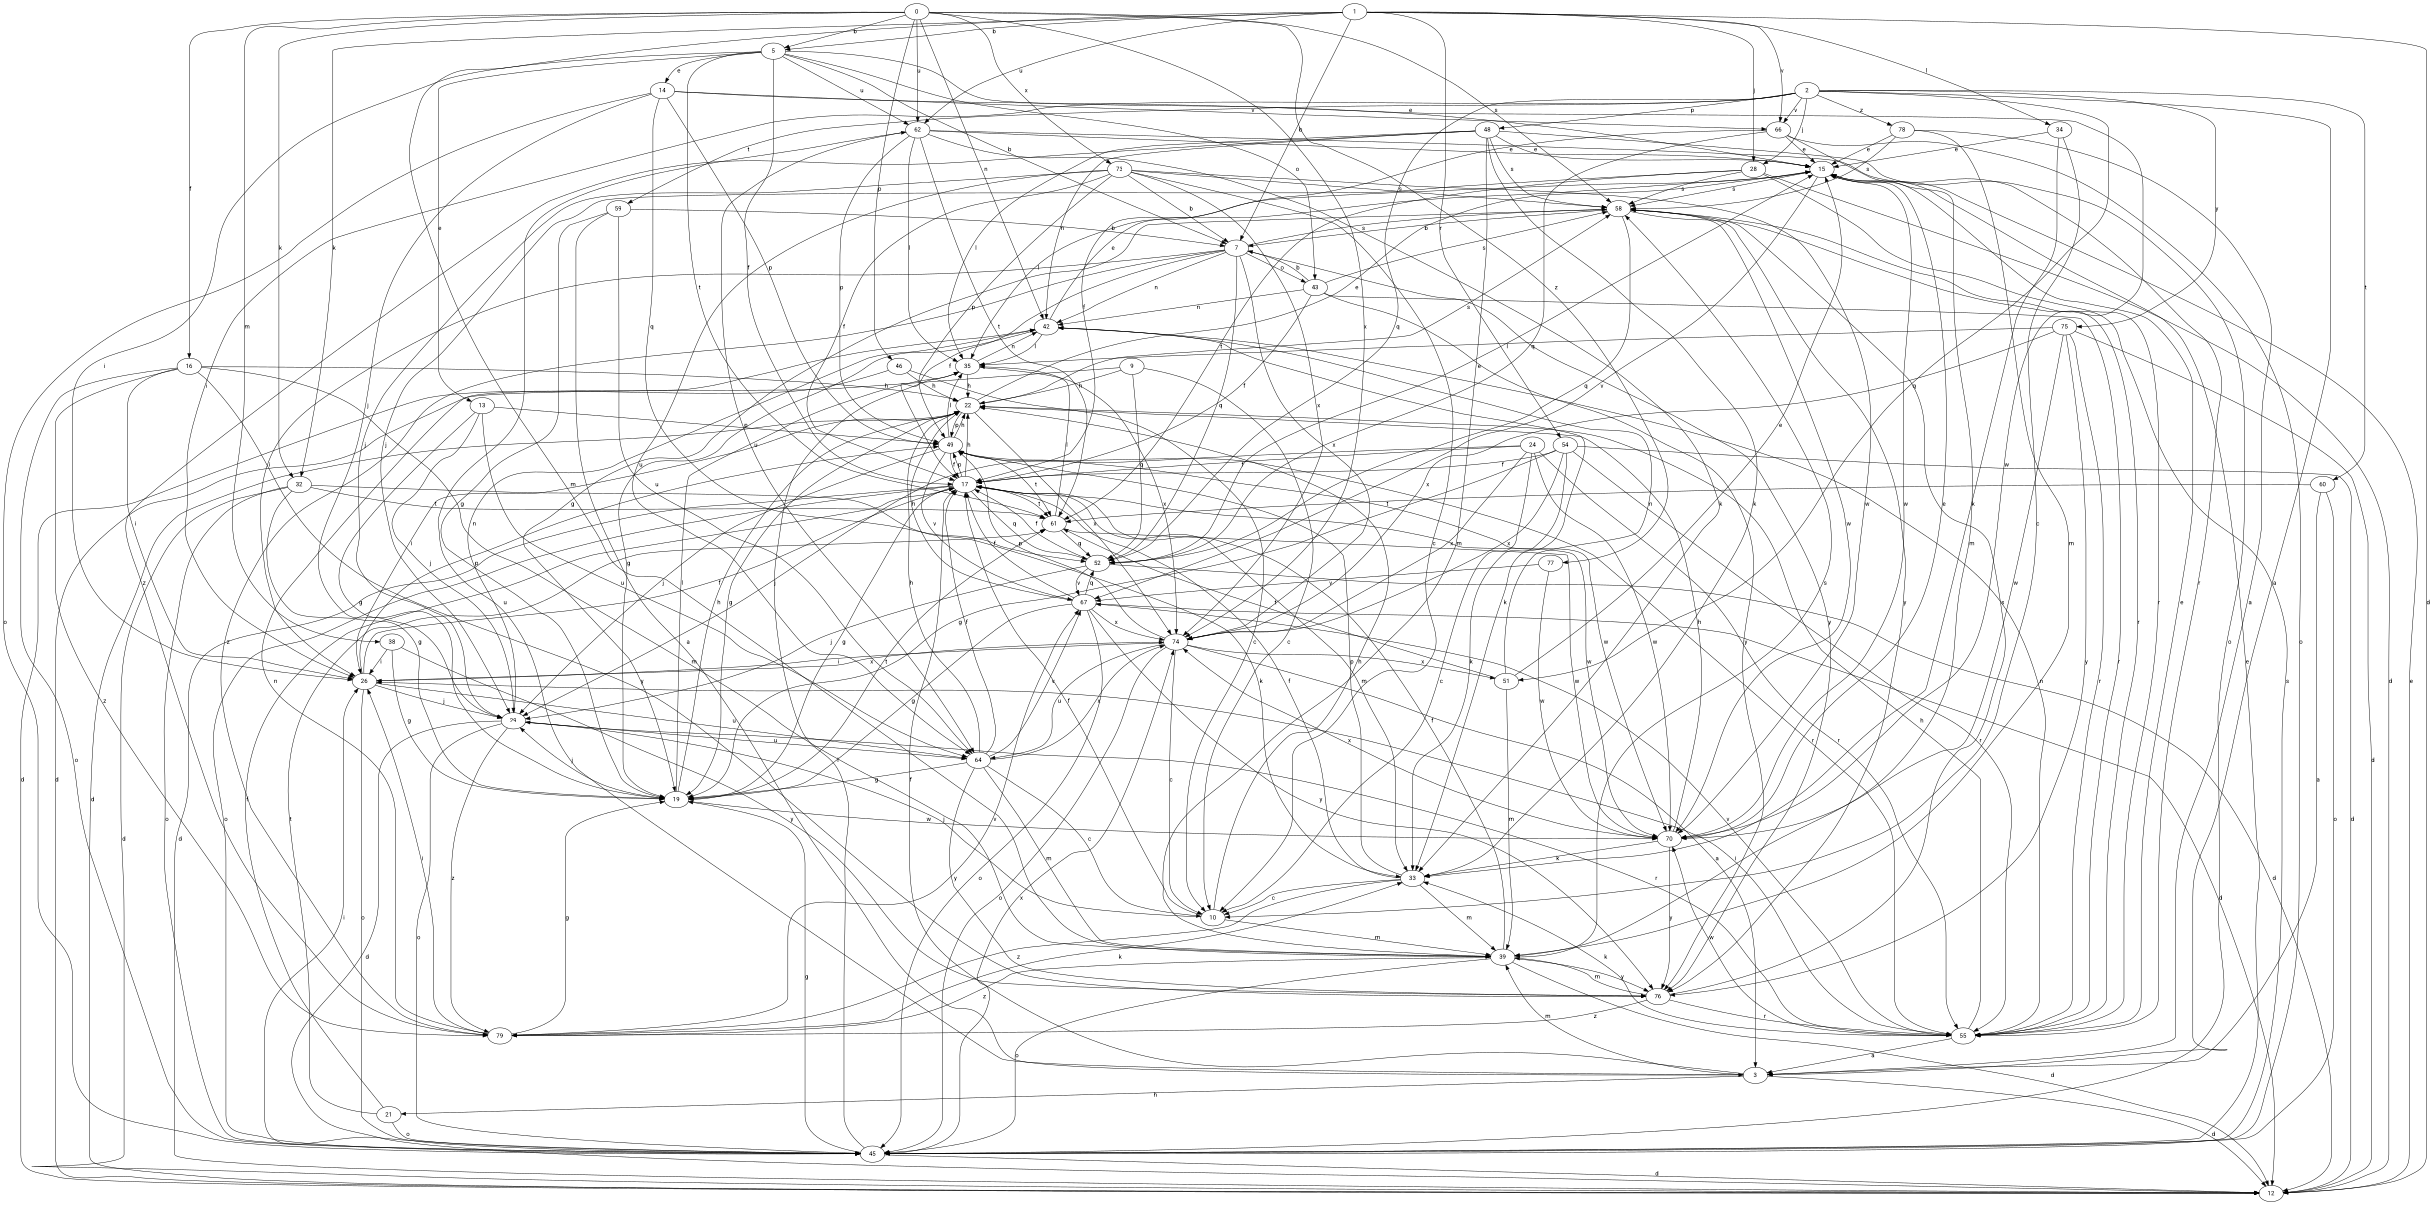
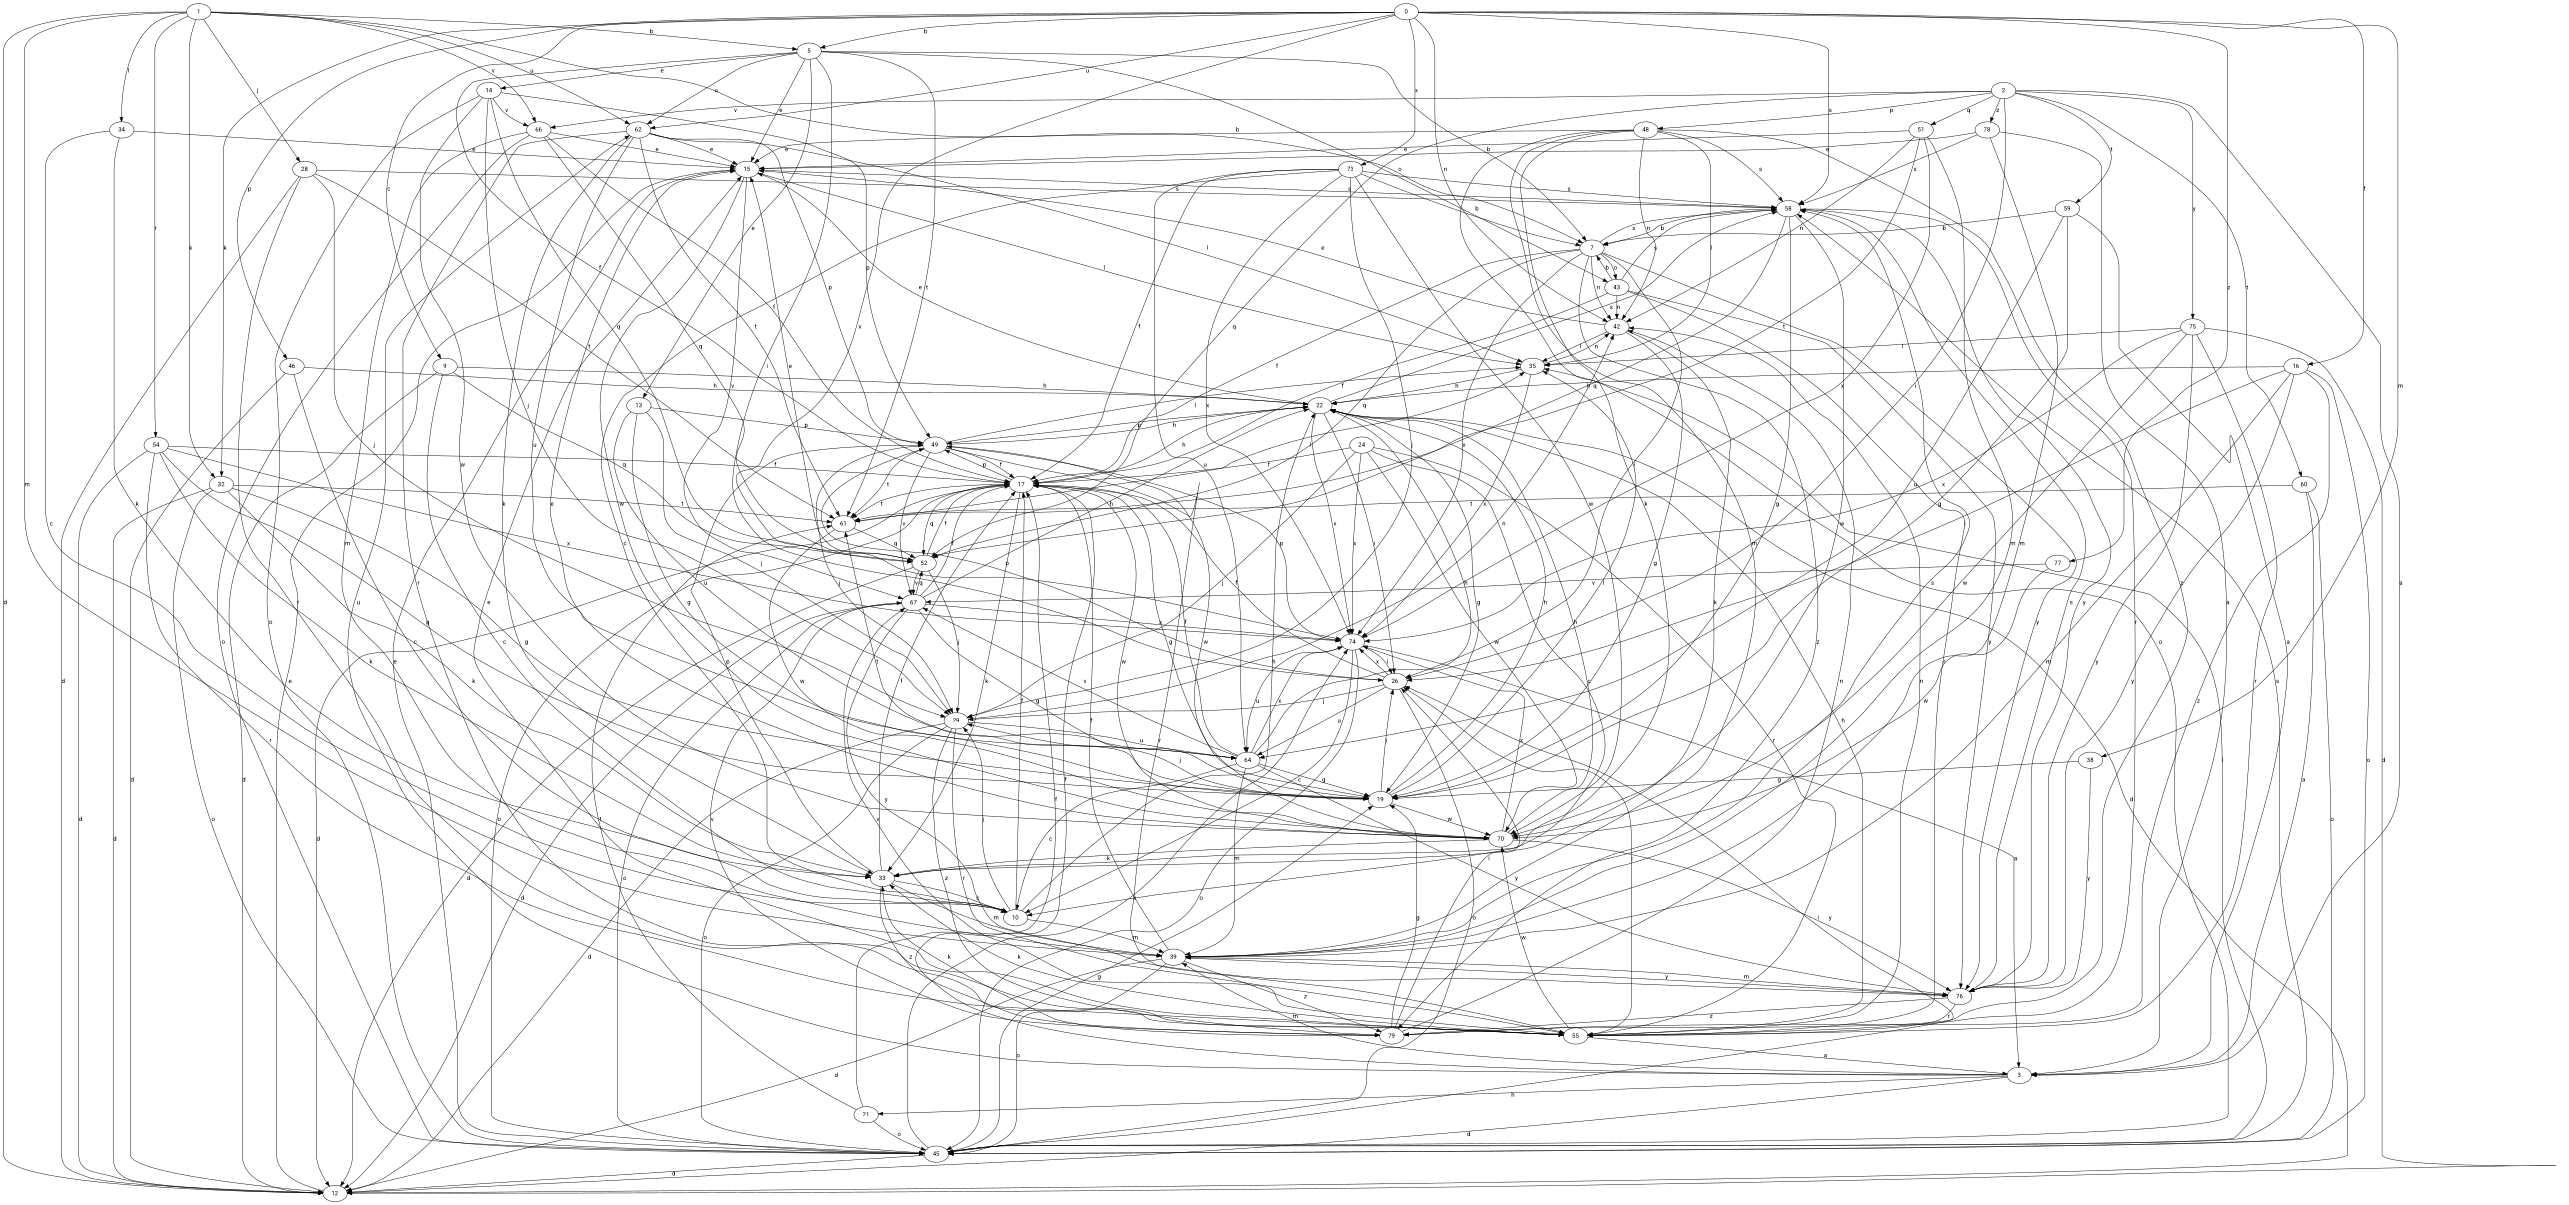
none -> (572, 32)
(1797, 134) -> none
(991, 284) -> none
(1332, 655) -> (1723, 444)
(380, 660) -> (1385, 743)
(1364, 681) -> (987, 681)
